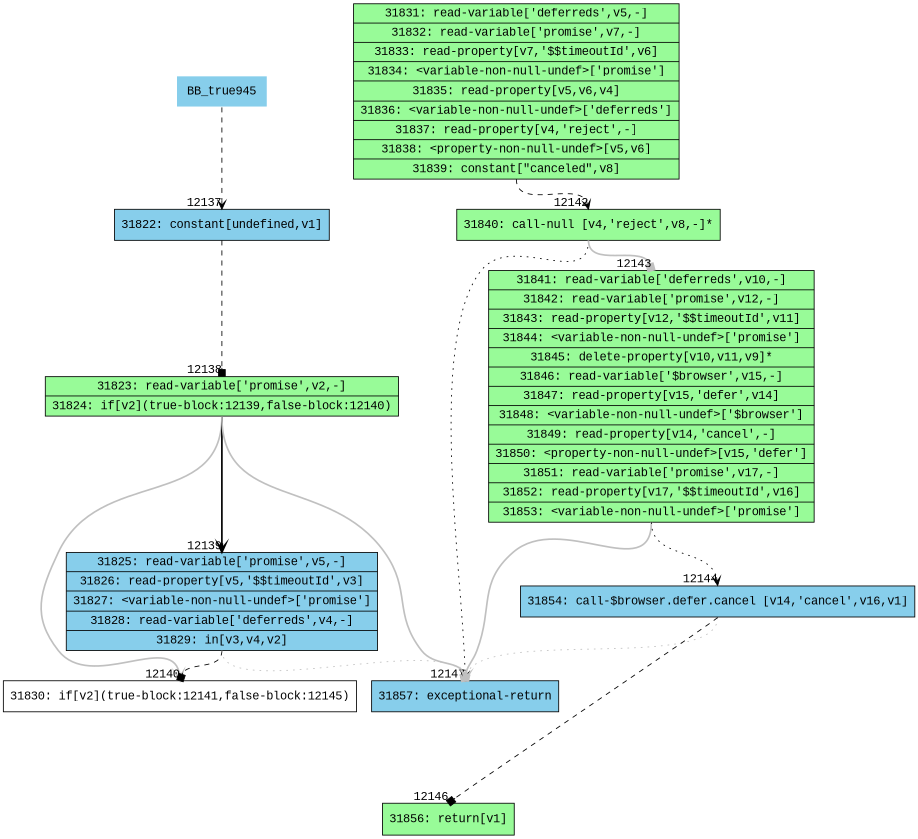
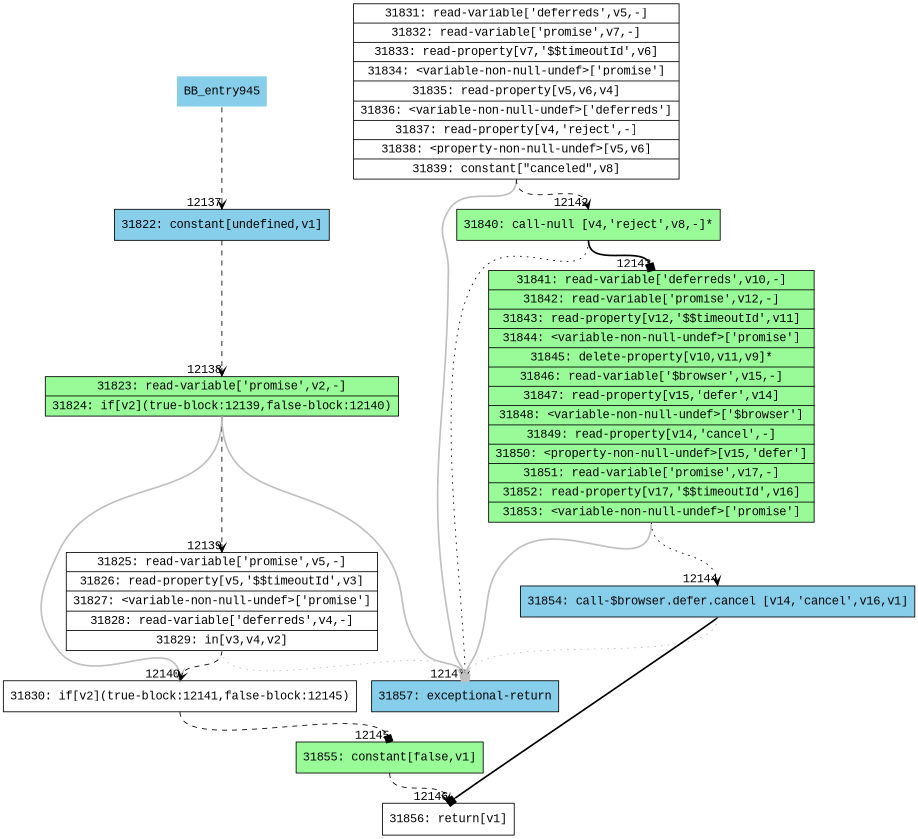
(222, 91) -> (222, 91)
(516, 91) -> (516, 91)
(616, 255) -> (616, 255)
(222, 304) -> (222, 304)
none -> (443, 401)
(222, 480) -> (222, 480)
(525, 546) -> (525, 546)
(222, 601) -> (222, 601)
(205, 665) -> (205, 665)
(587, 708) -> (587, 708)
none -> (390, 758)
(448, 819) -> (448, 819)
